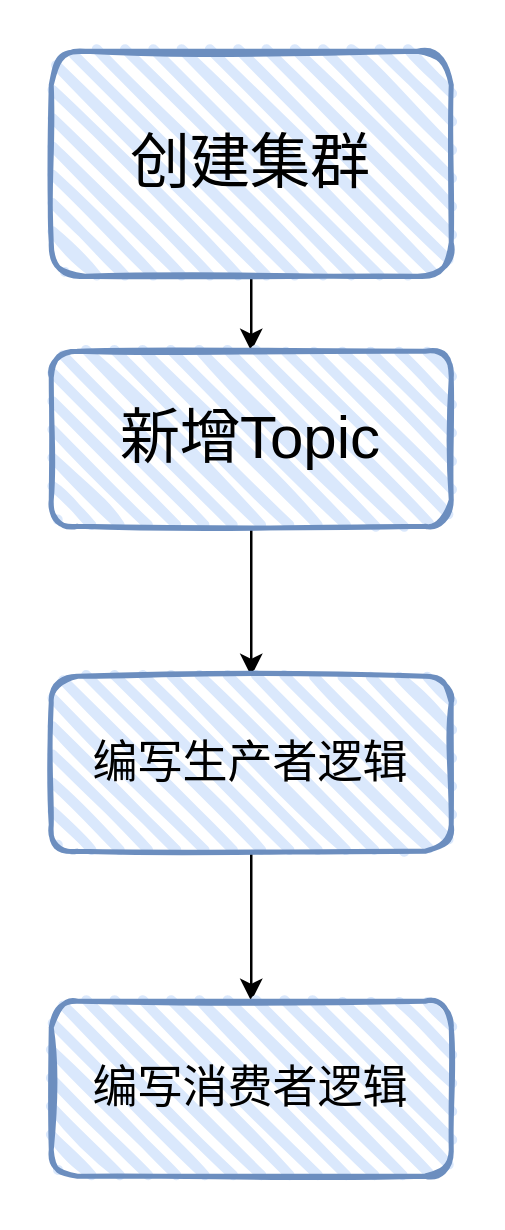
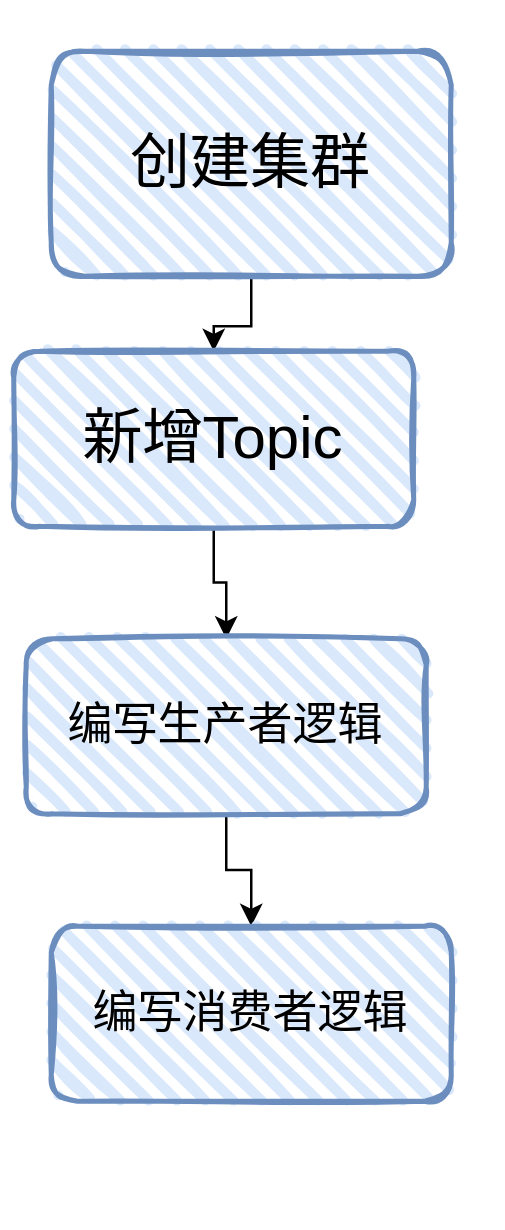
(251, 439) -> (214, 439)
(251, 764) -> (226, 726)
(251, 1089) -> (251, 1014)
